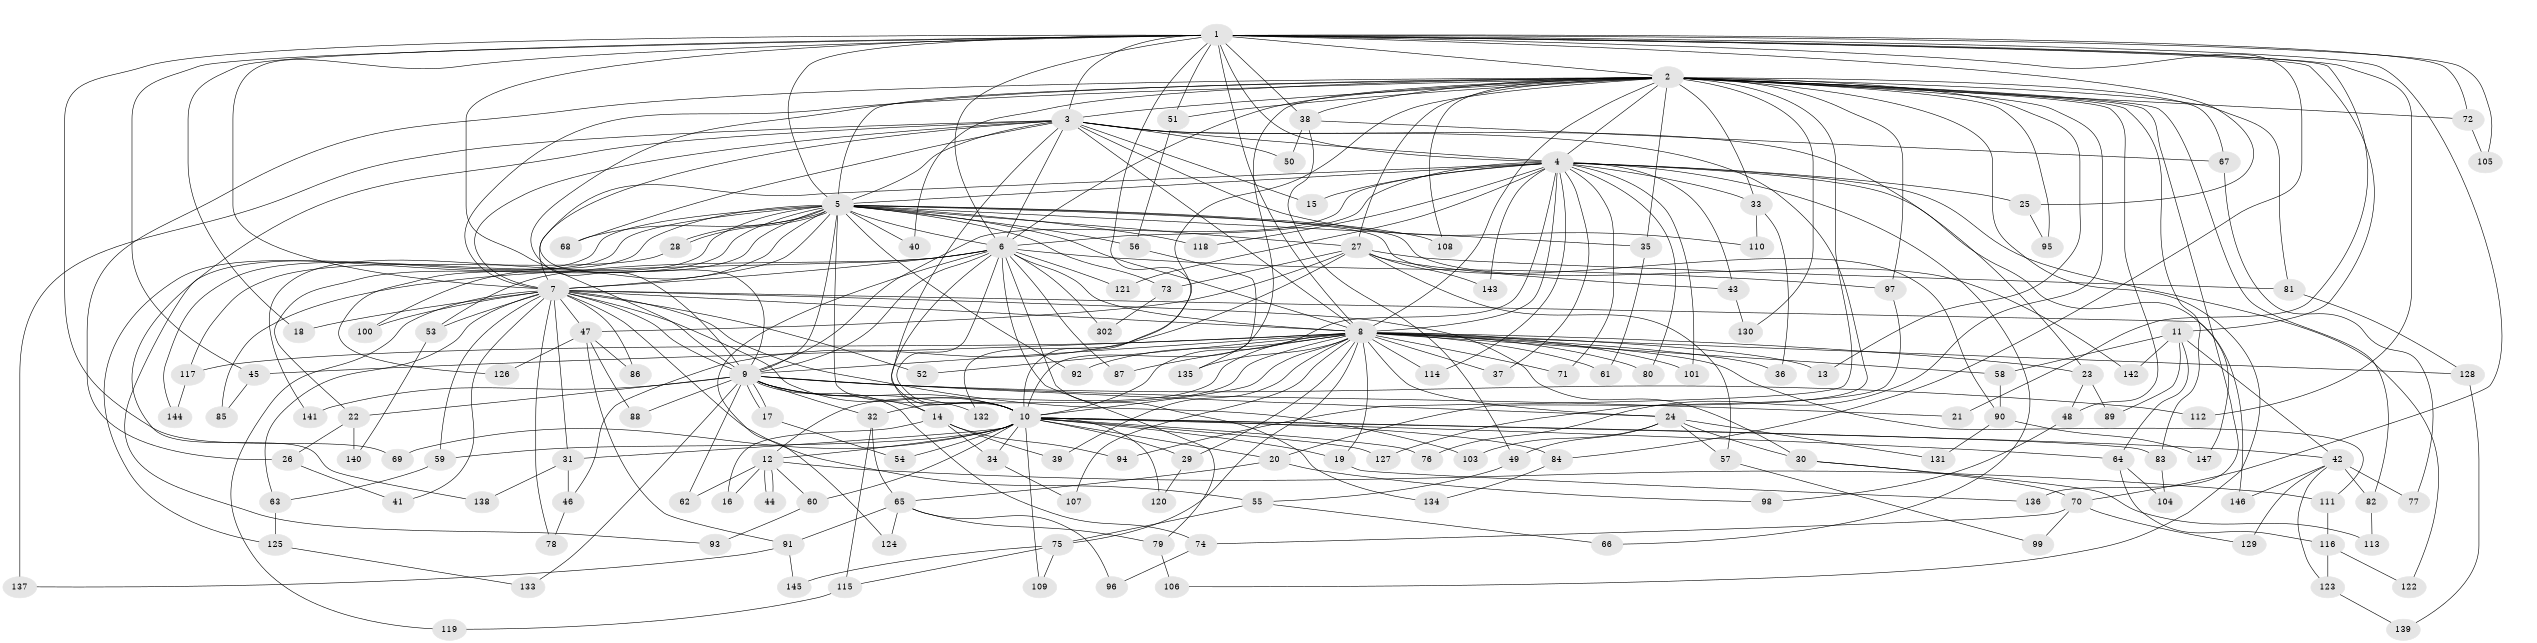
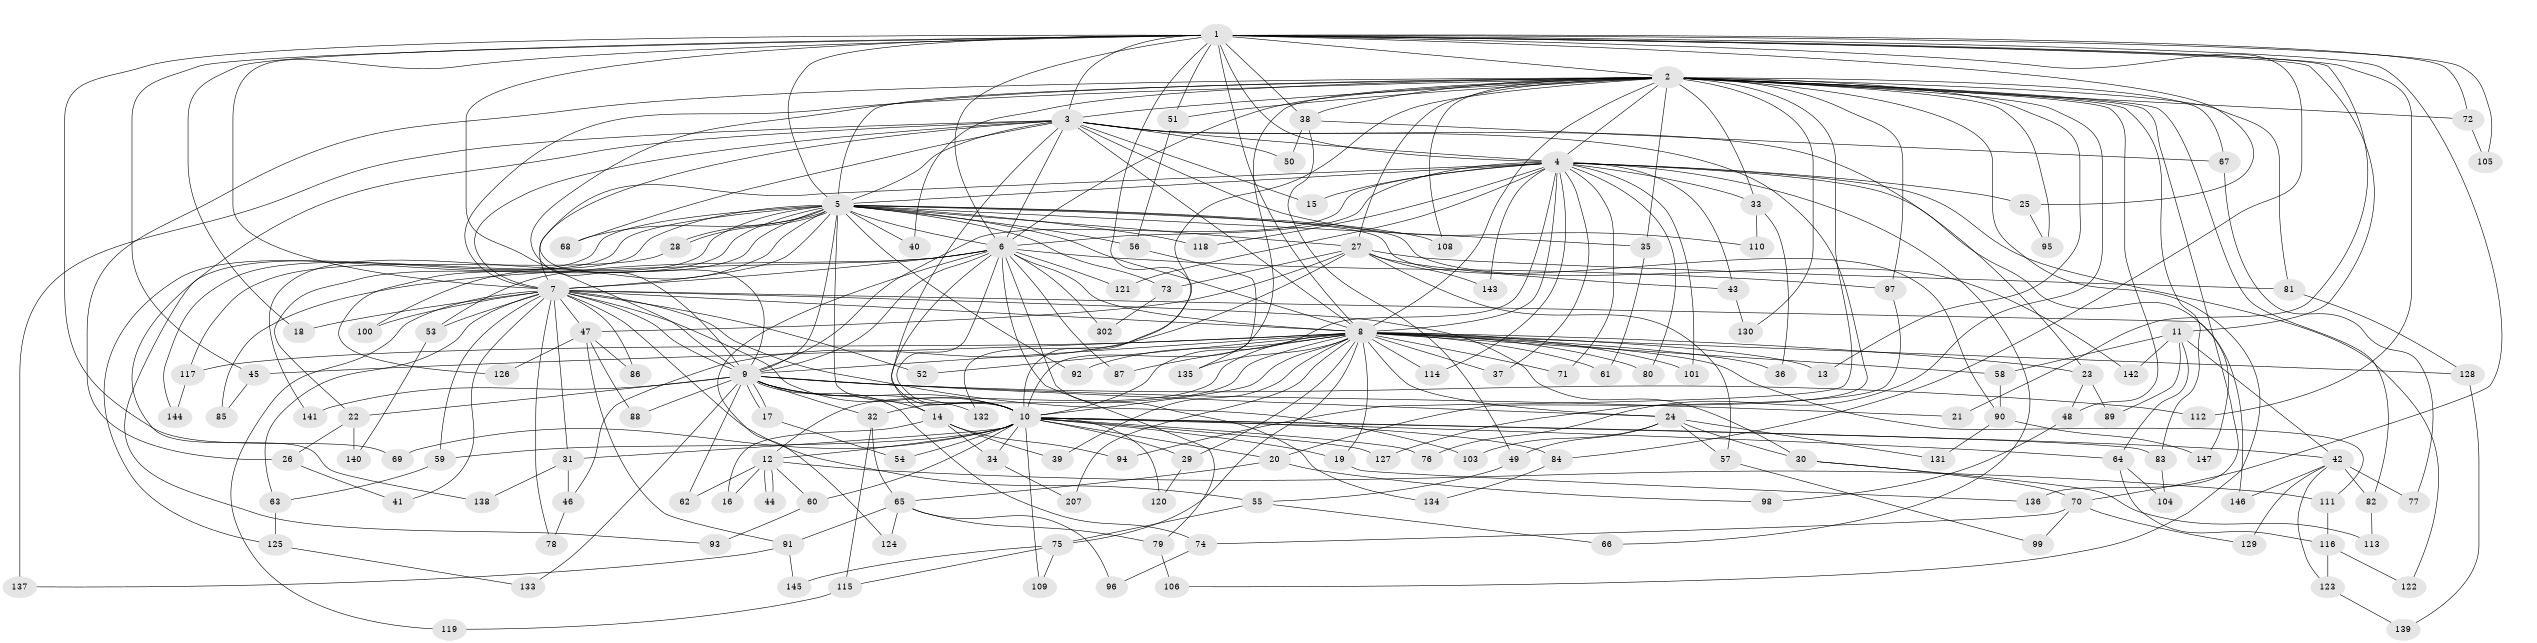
(1074, 502) -> (1074, 502)
